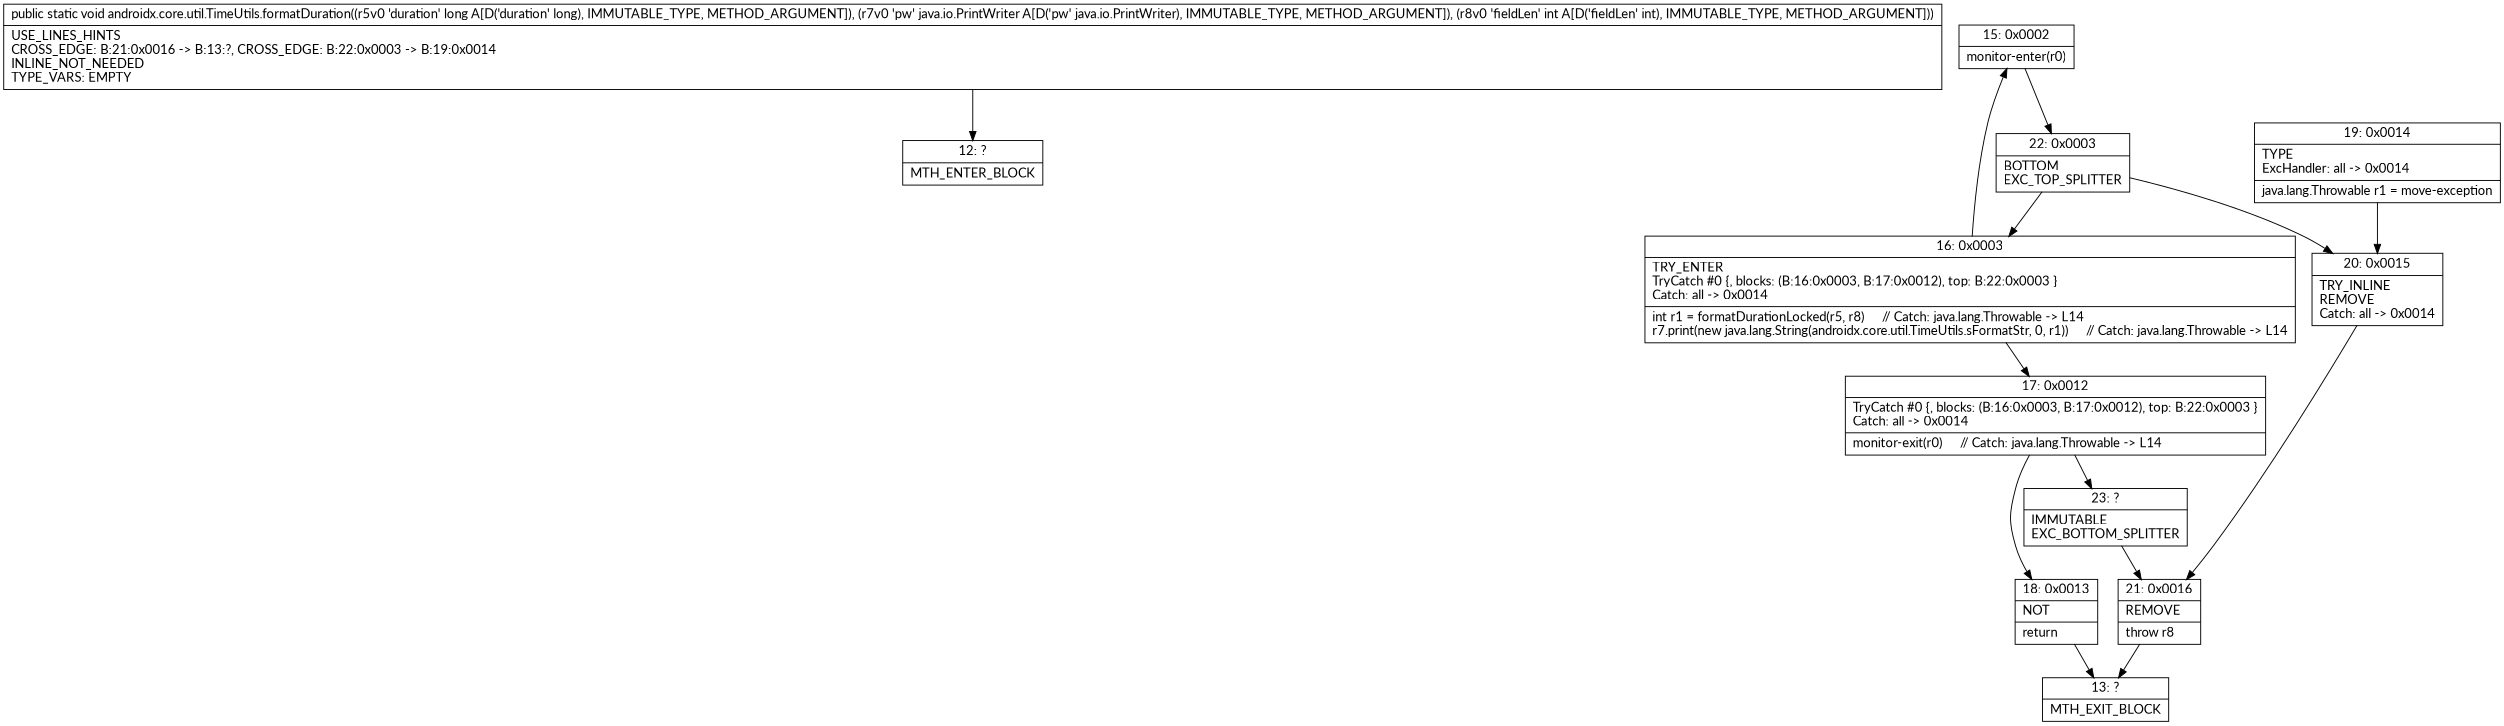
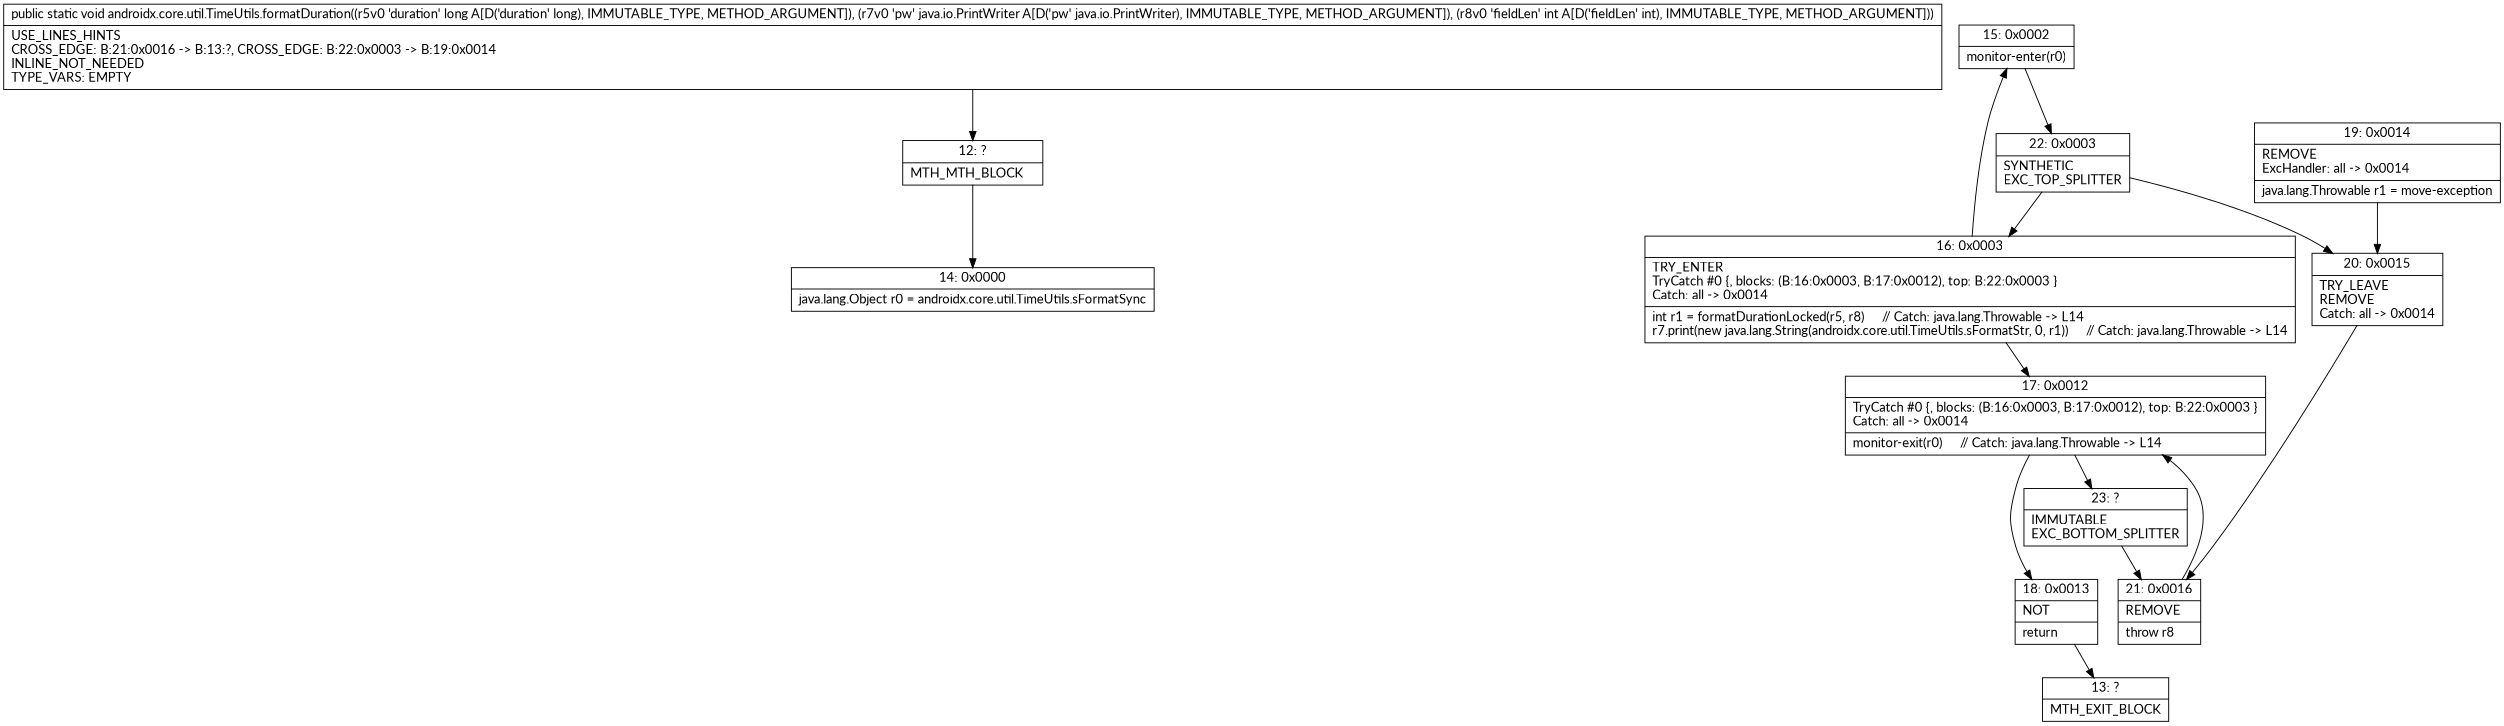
(2278, 155) -> (2290, 155)
(2031, 167) -> (2039, 167)
(973, 173) -> (967, 173)
(2355, 286) -> (2355, 286)
none -> (973, 289)
(2132, 657) -> (2203, 516)
